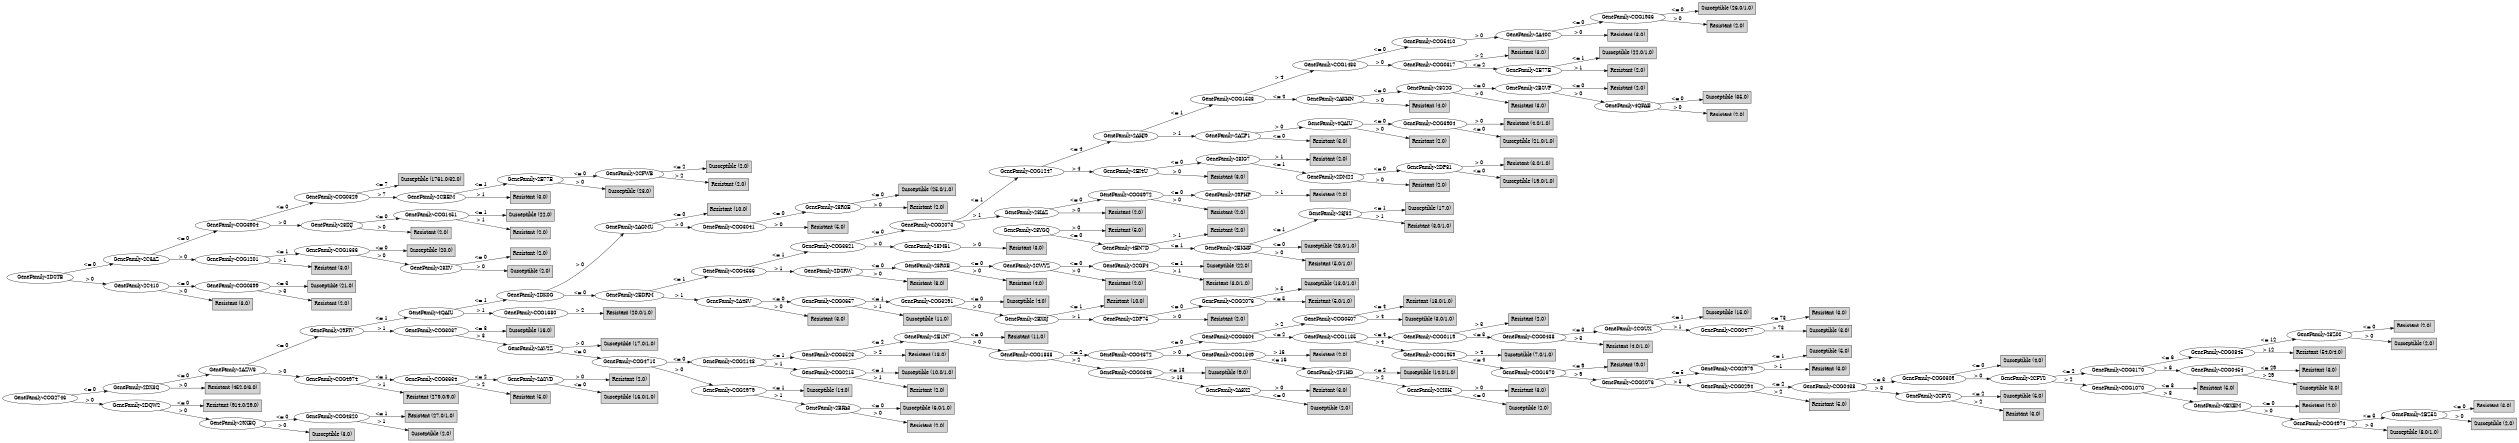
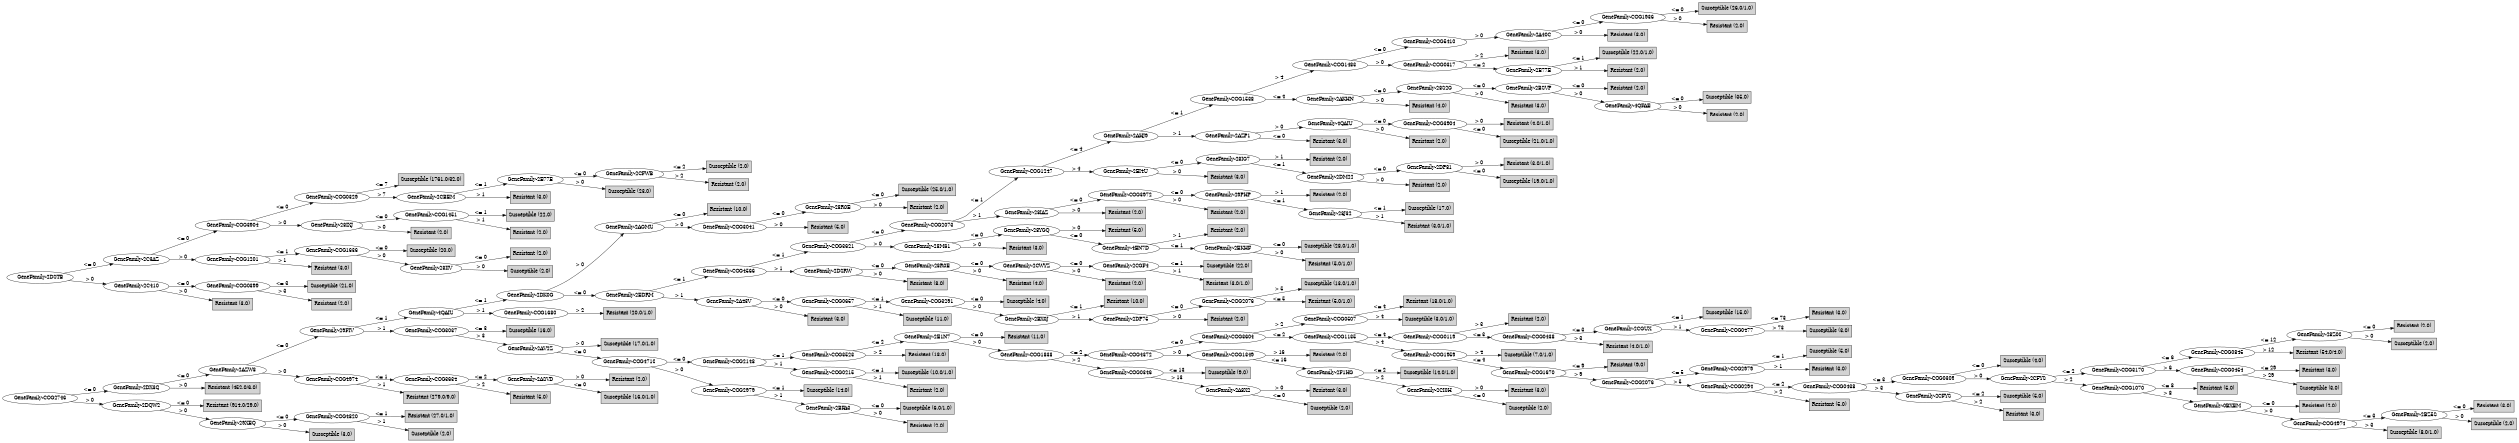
(1282, 234) -> (1278, 204)
none -> (975, 239)
